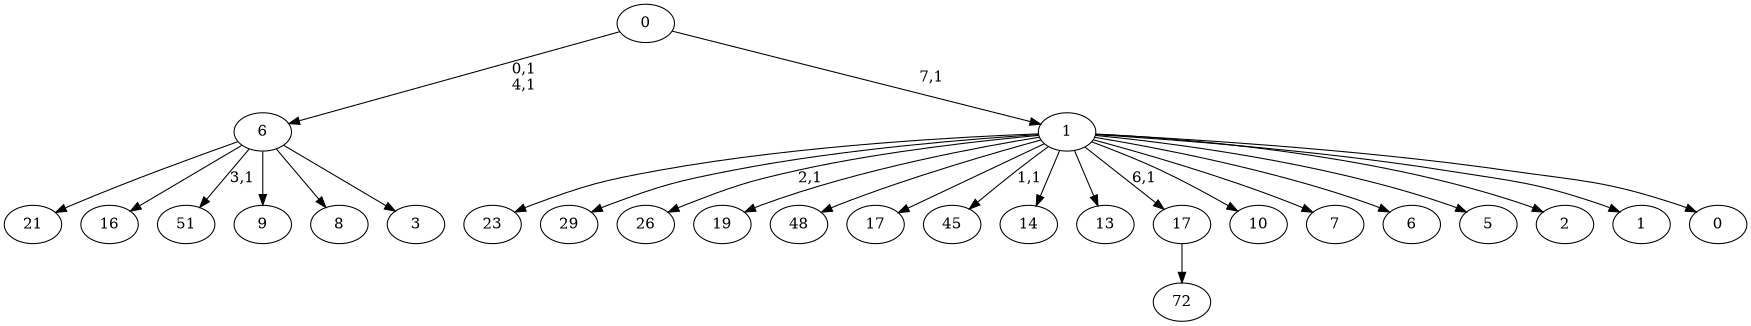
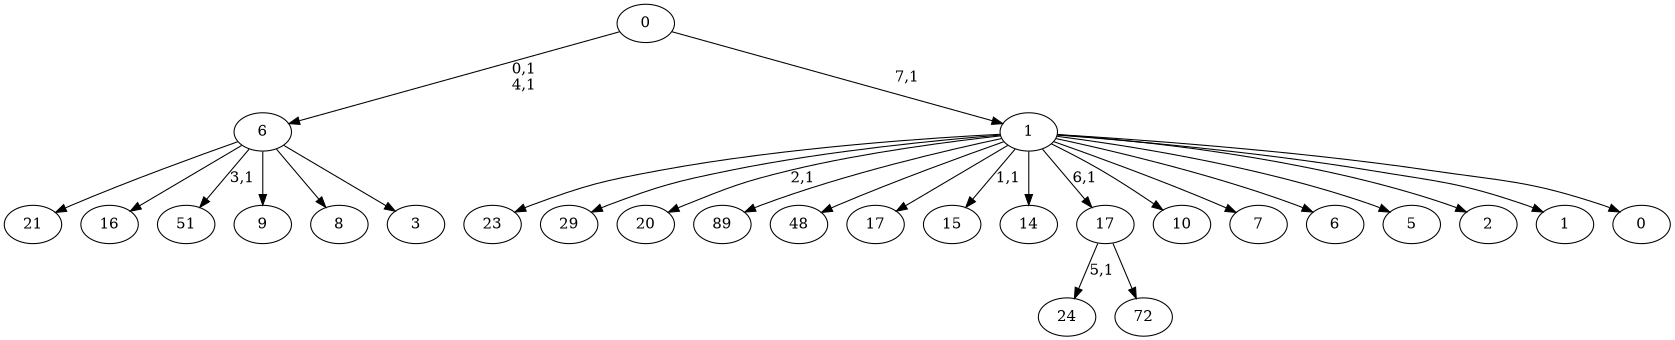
(646, 224) -> (646, 224)
(722, 224) -> (722, 224)
(952, 224) -> (952, 224)
(1105, 224) -> none
none -> (1067, 317)
